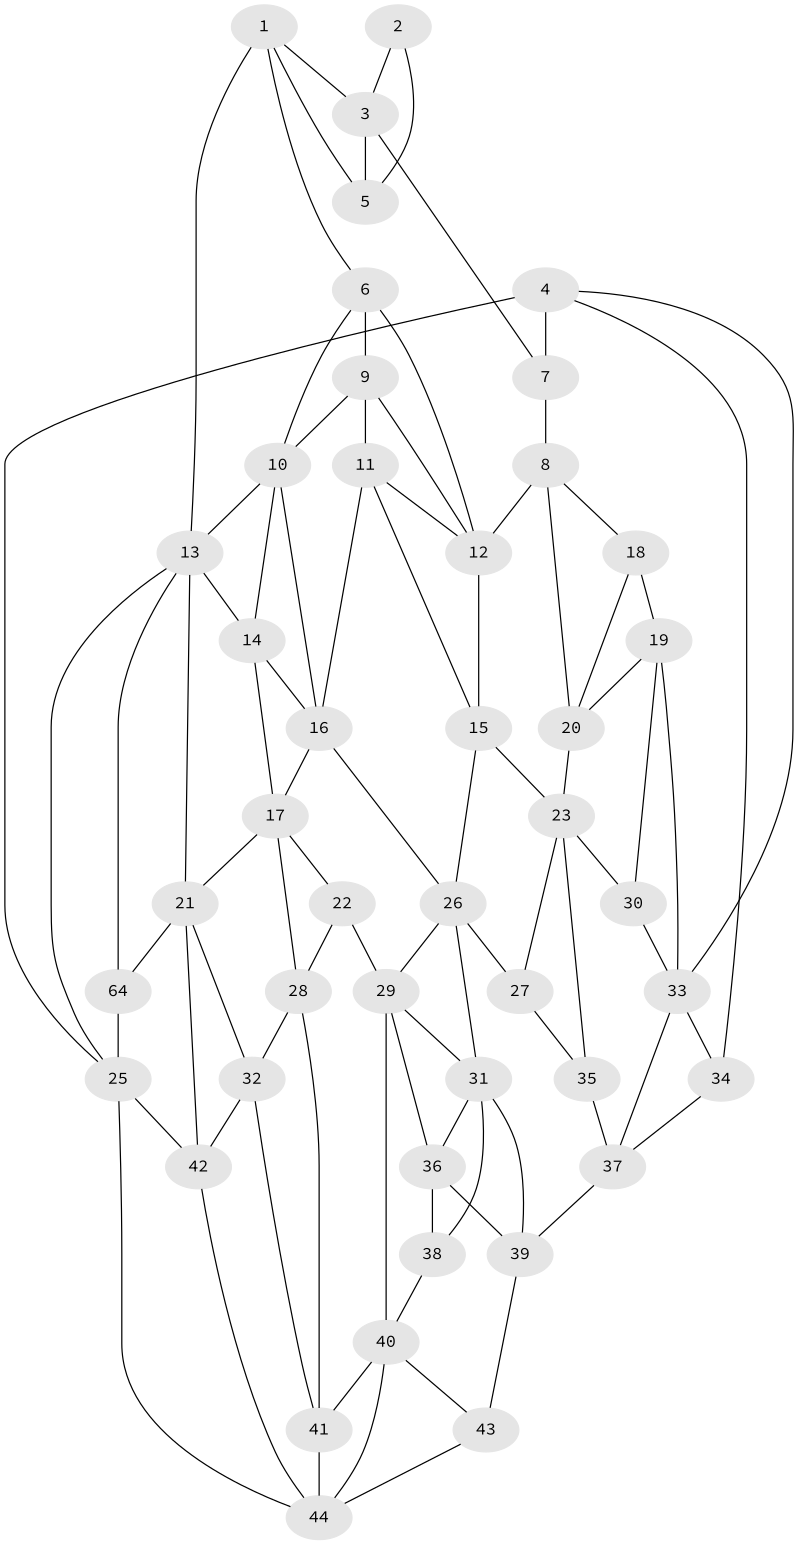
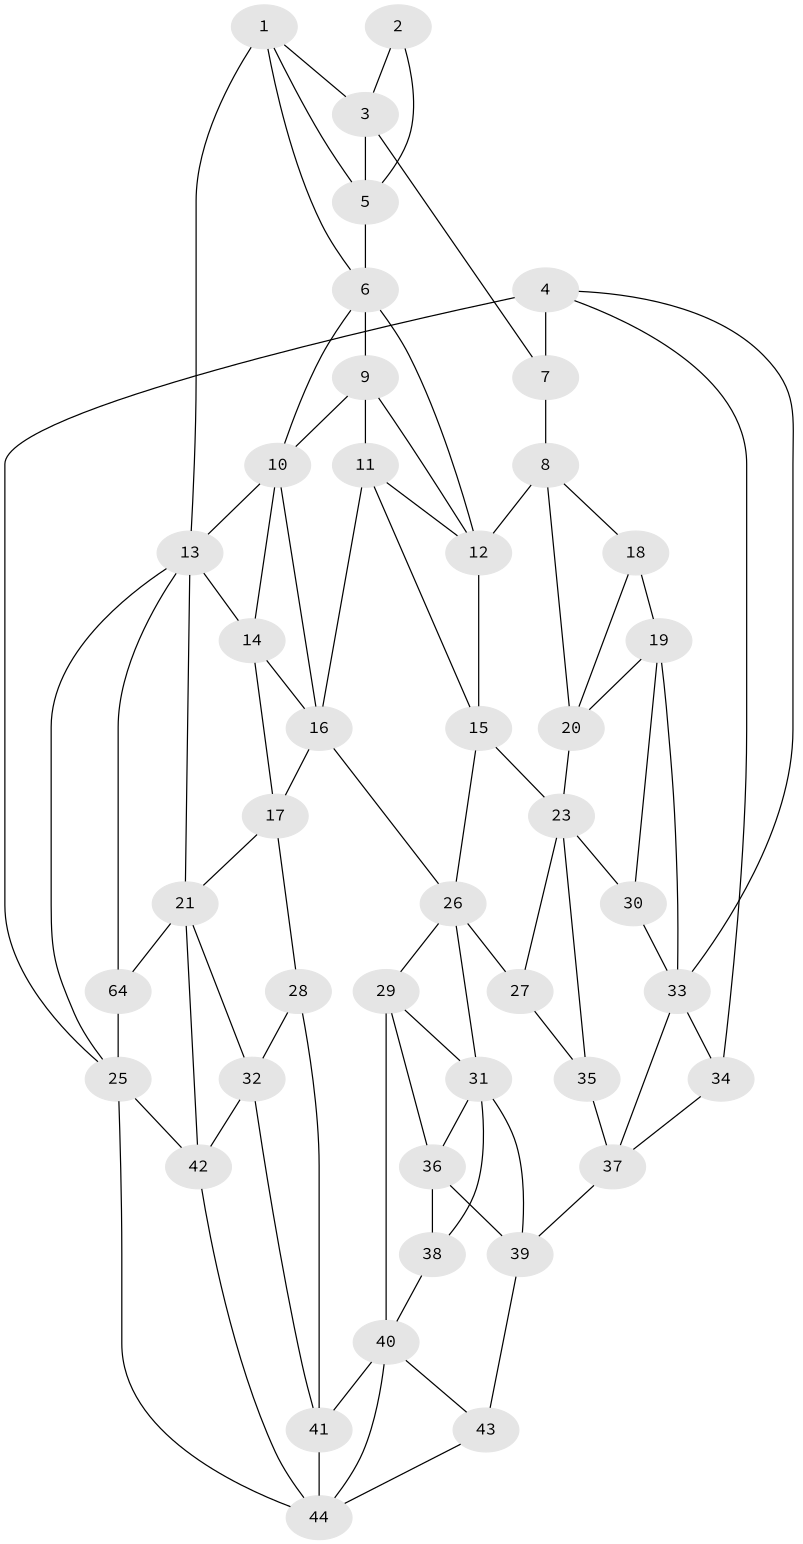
none -> (365, 246)
(342, 904) -> none
